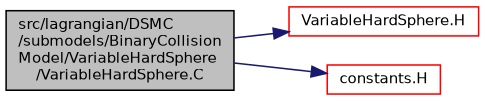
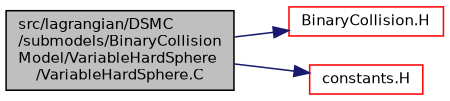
(384, 21) -> (366, 21)
